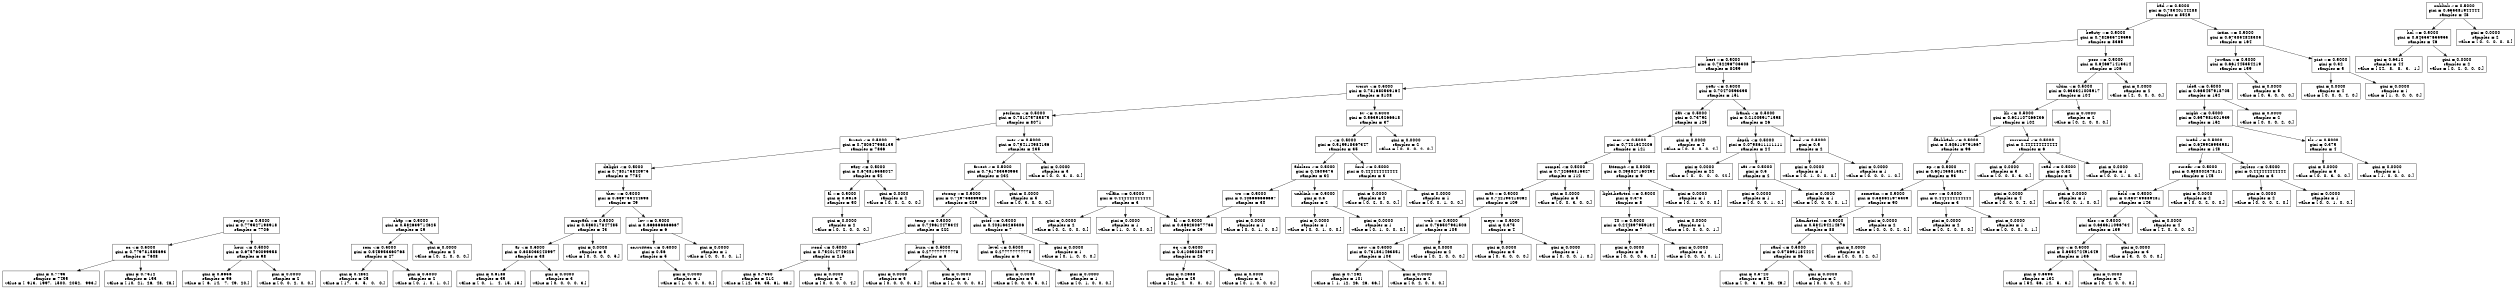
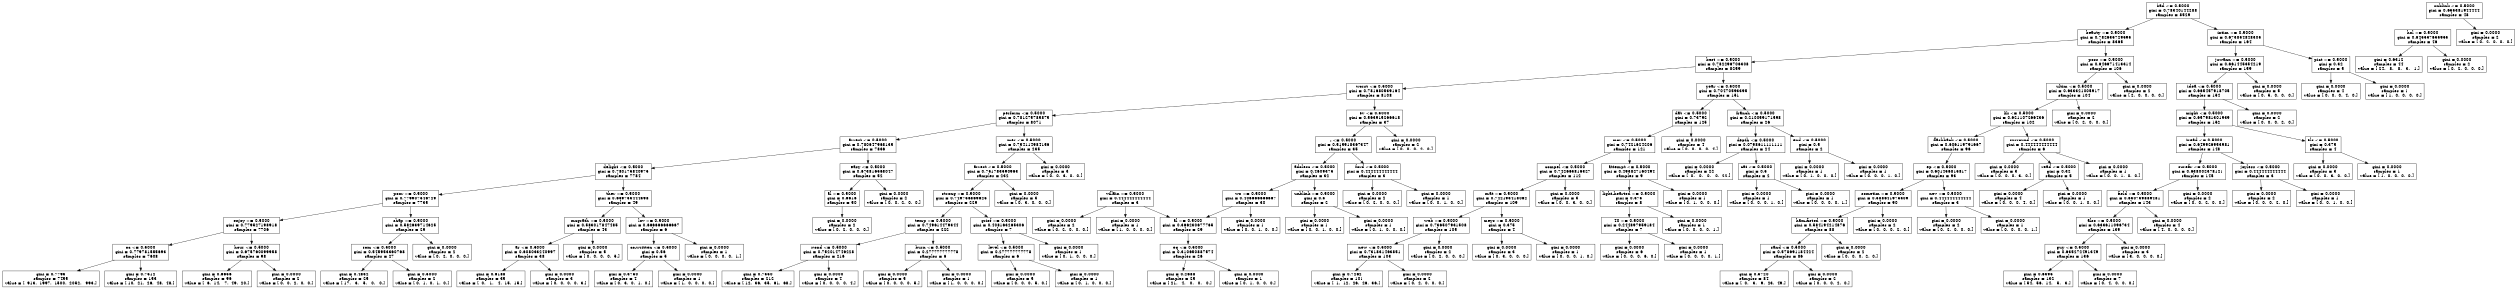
(2440, 23) -> none
none -> (2221, 77)
none -> (411, 198)
none -> (624, 279)
(2108, 279) -> (2108, 279)
